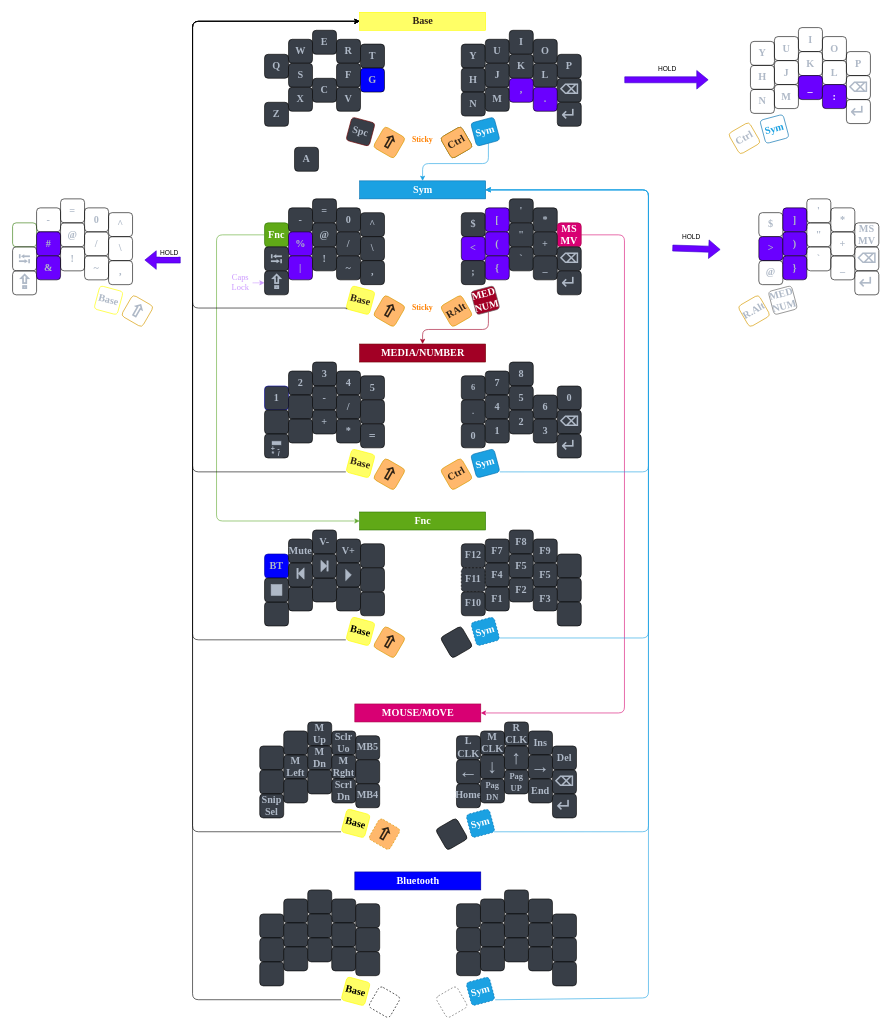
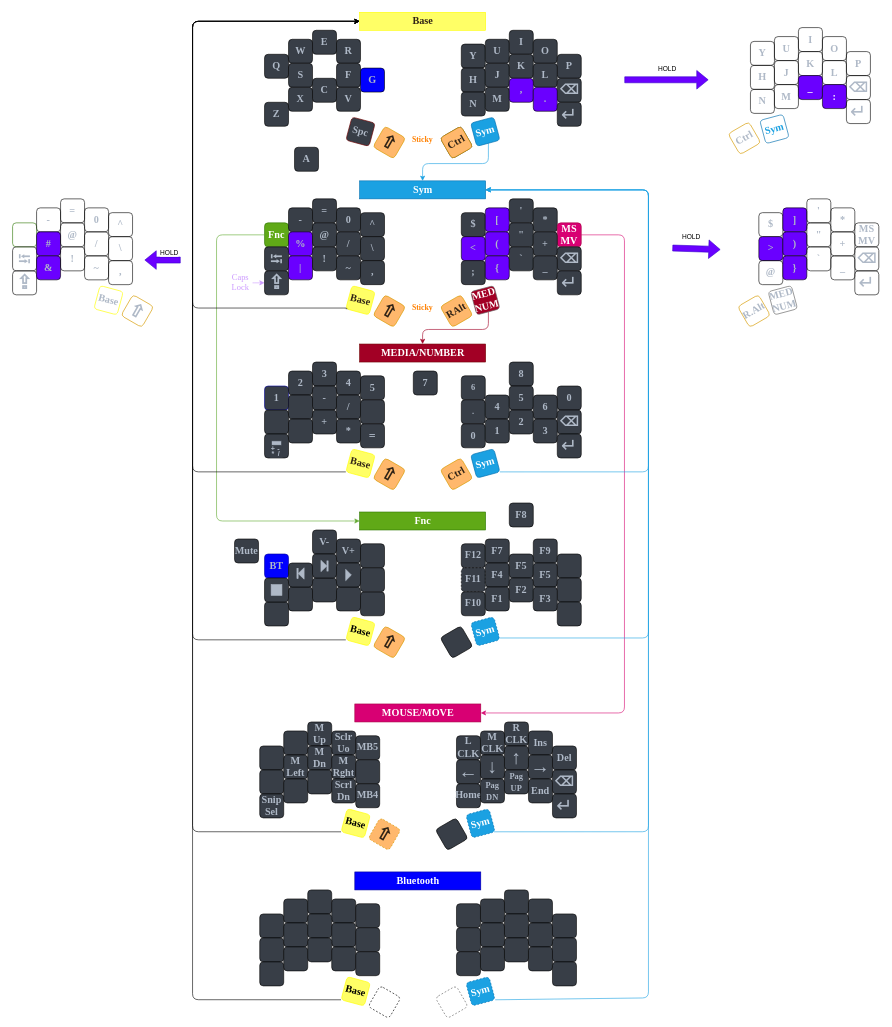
(372, 56) -> none
(497, 383) -> (425, 383)
(521, 542) -> (521, 515)
(300, 551) -> (246, 551)
